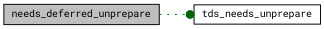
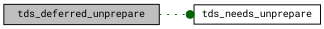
(82, 14) -> (82, 14)
